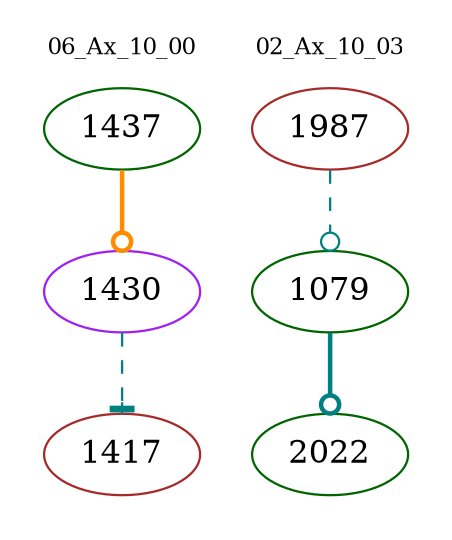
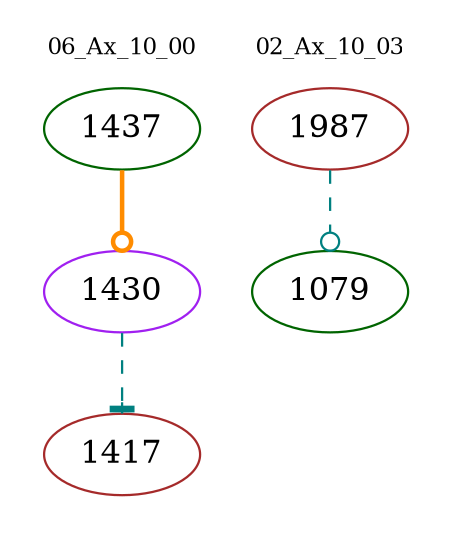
(330, 454) -> none
